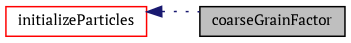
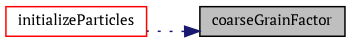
(181, 11) -> (166, 31)
